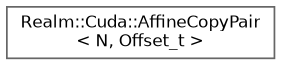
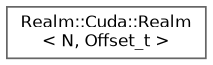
(141, 33) -> (106, 33)
